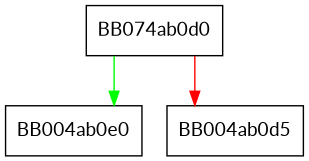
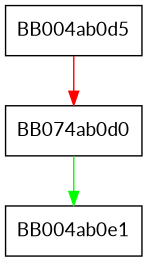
(195, 74) -> (74, 74)
(74, 131) -> (74, 231)
